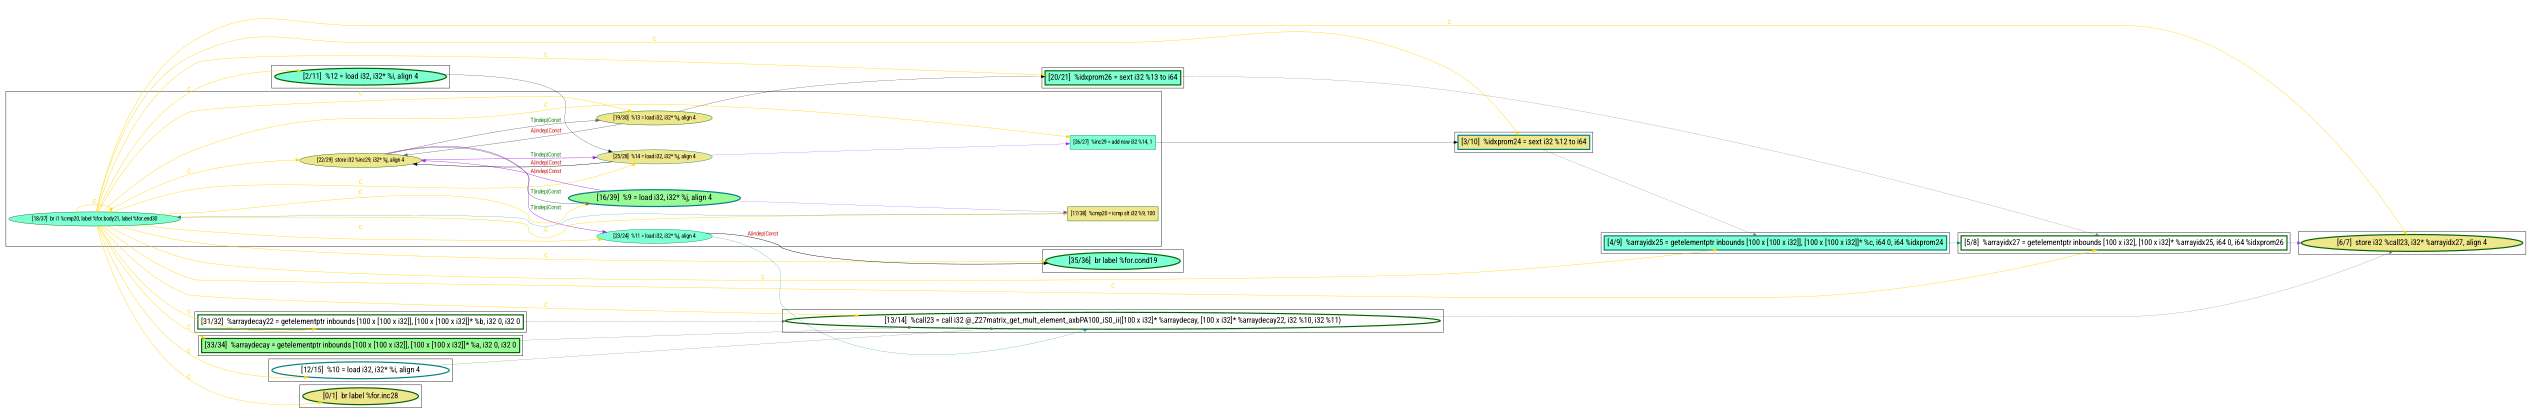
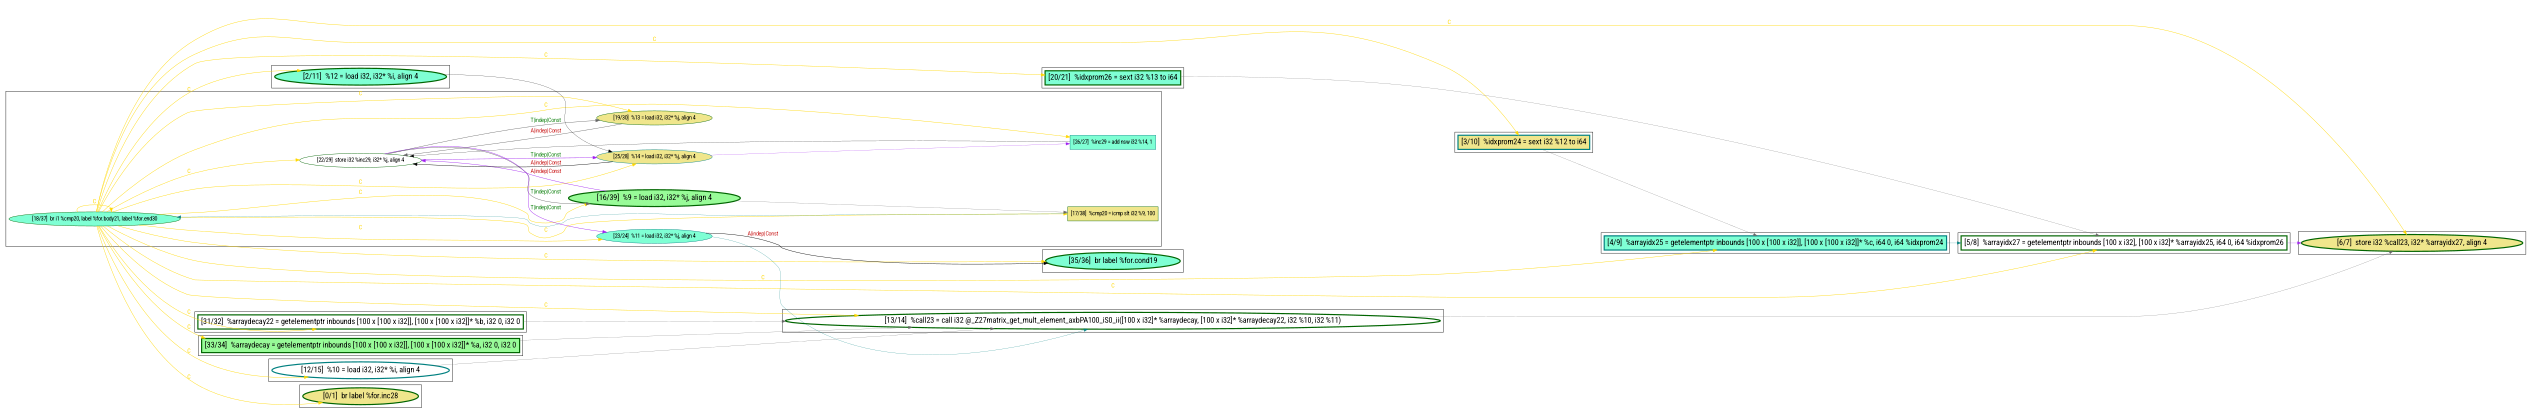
(858, 82) -> none
(1305, 142) -> (742, 142)
(361, 160) -> (361, 160)
(654, 198) -> (654, 198)
(899, 207) -> (899, 207)
